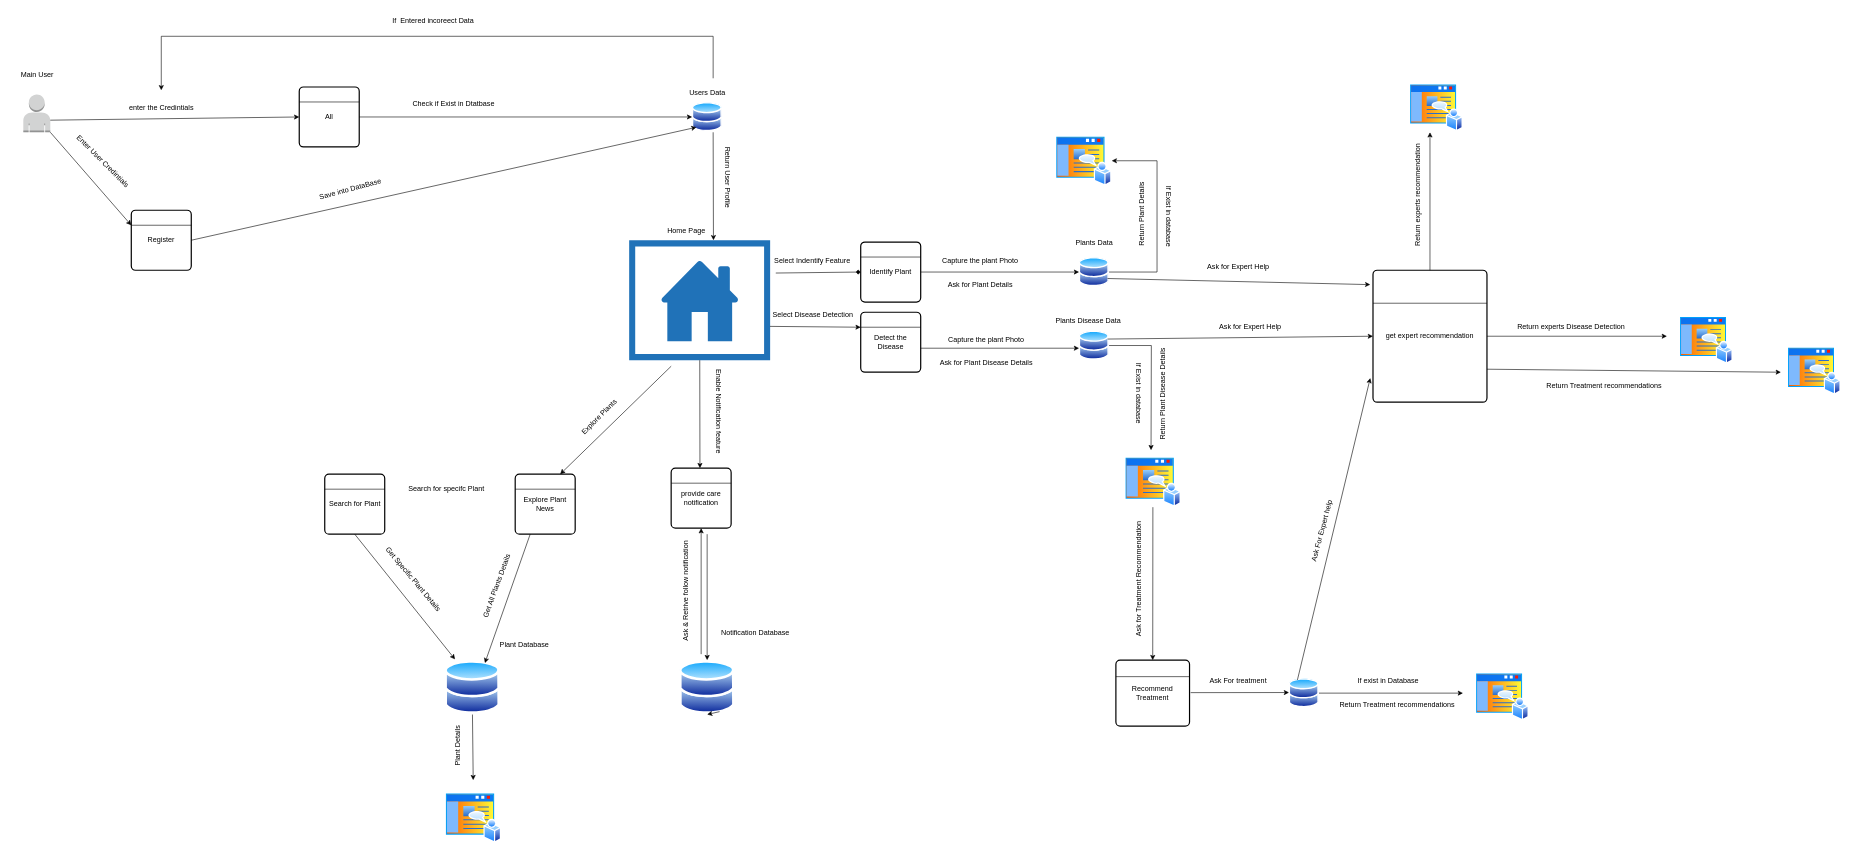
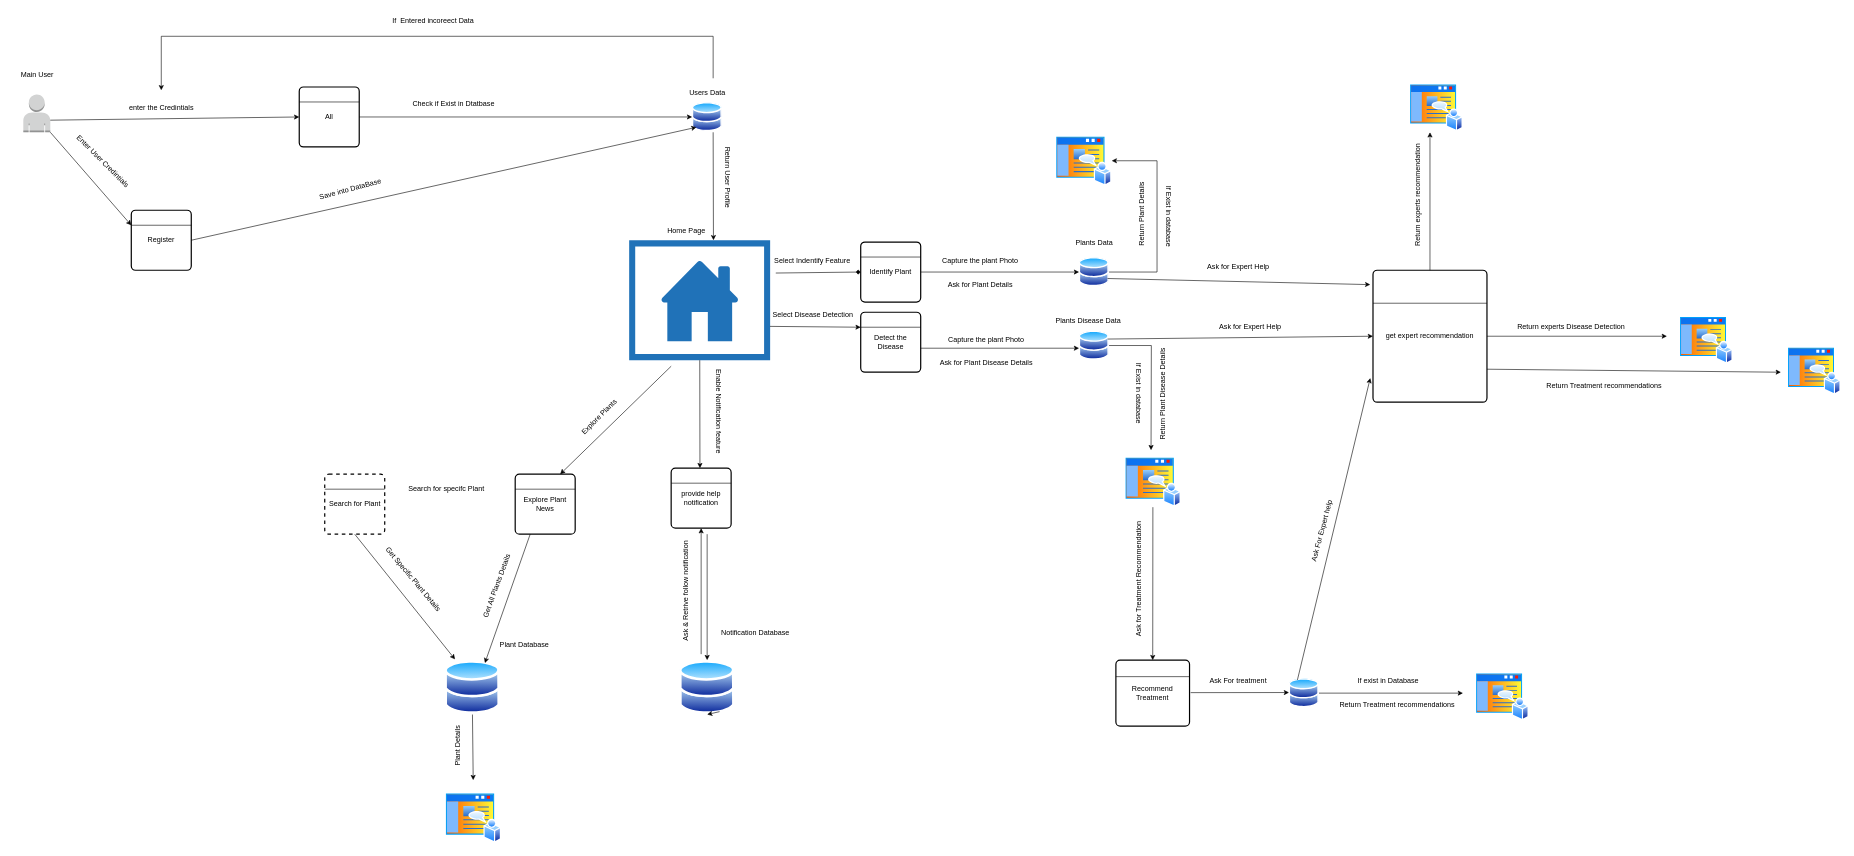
(701, 498) -> (701, 498)
(355, 504) -> (355, 504)
